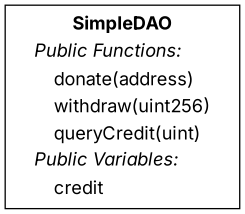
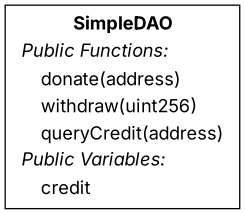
(118, 134) -> (123, 134)
